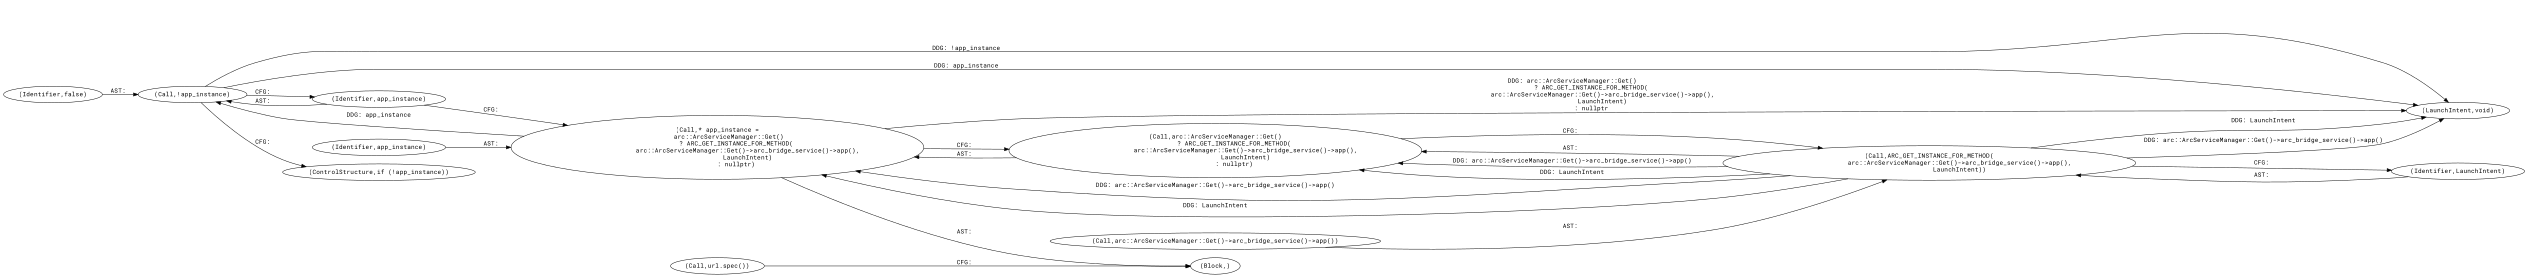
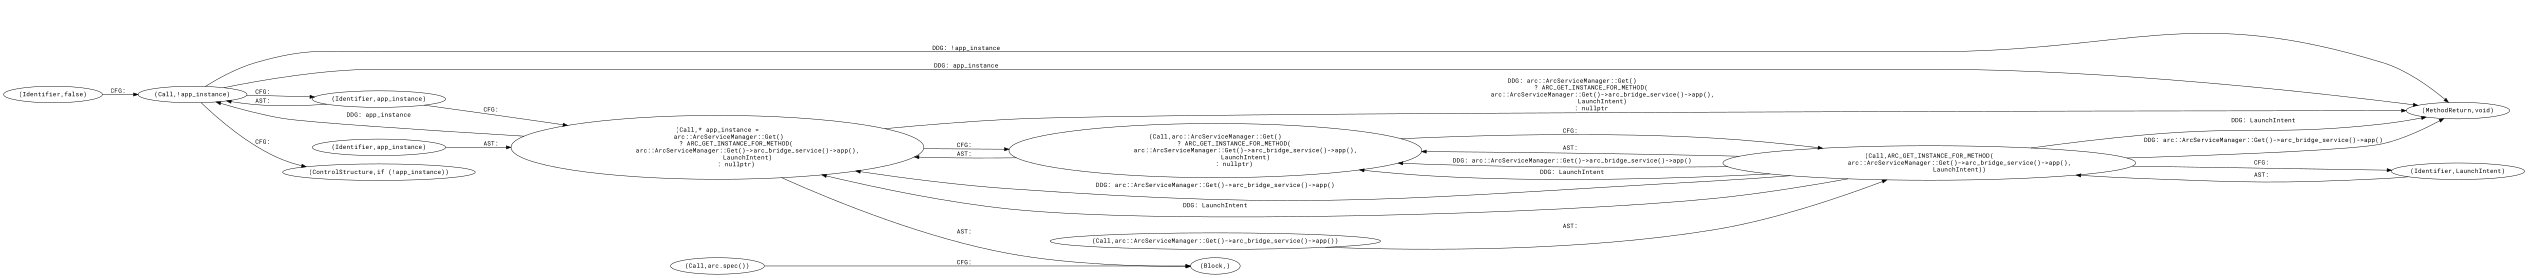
(120, 91) -> (120, 91)
(2458, 111) -> (2458, 111)
(717, 266) -> (717, 266)
